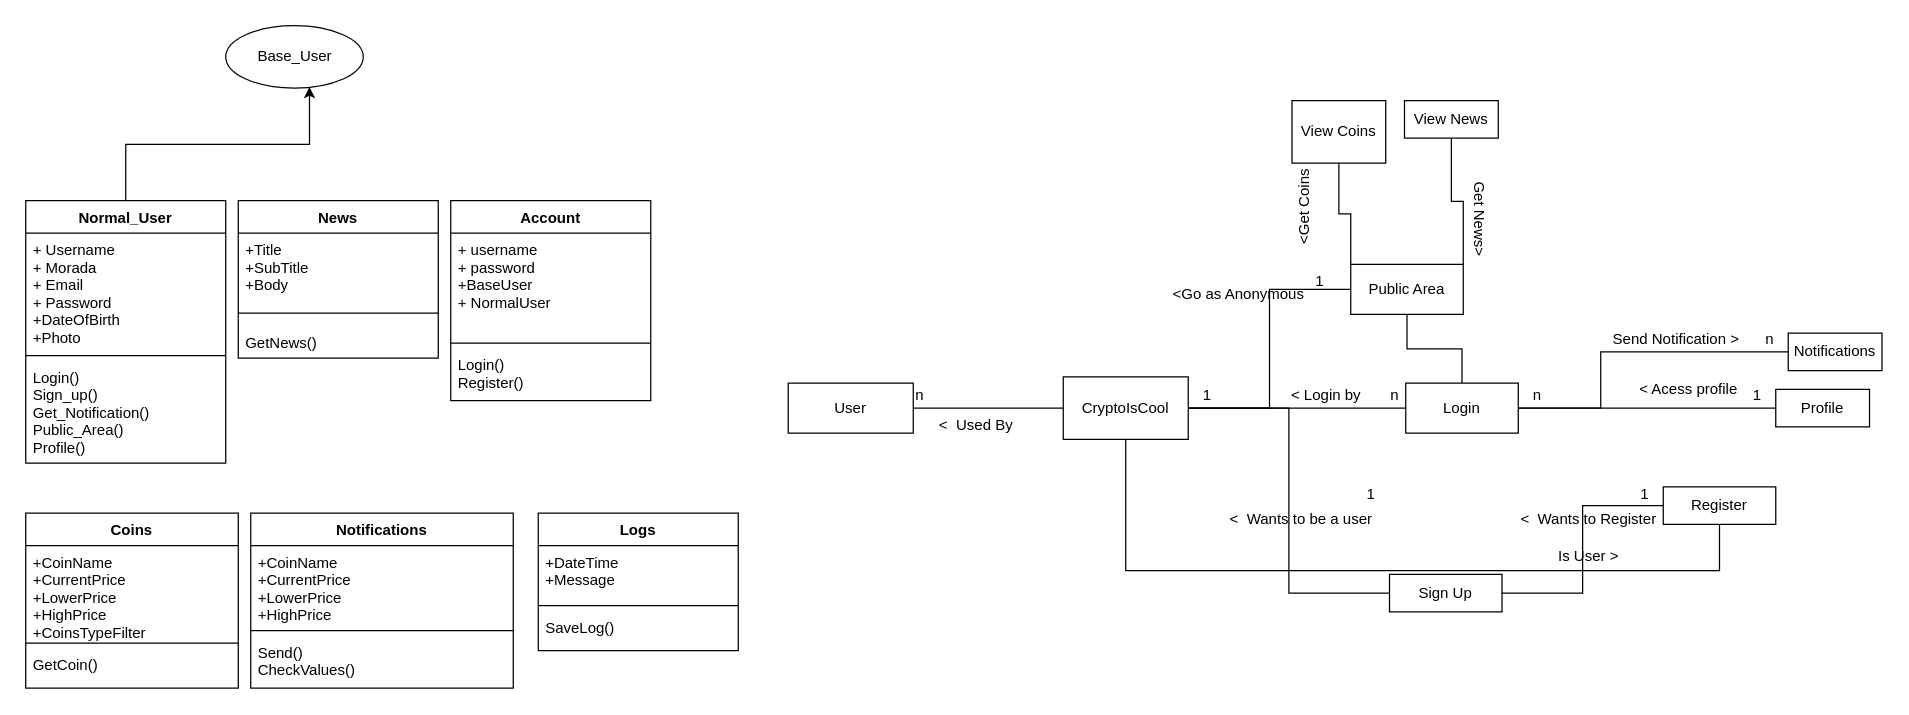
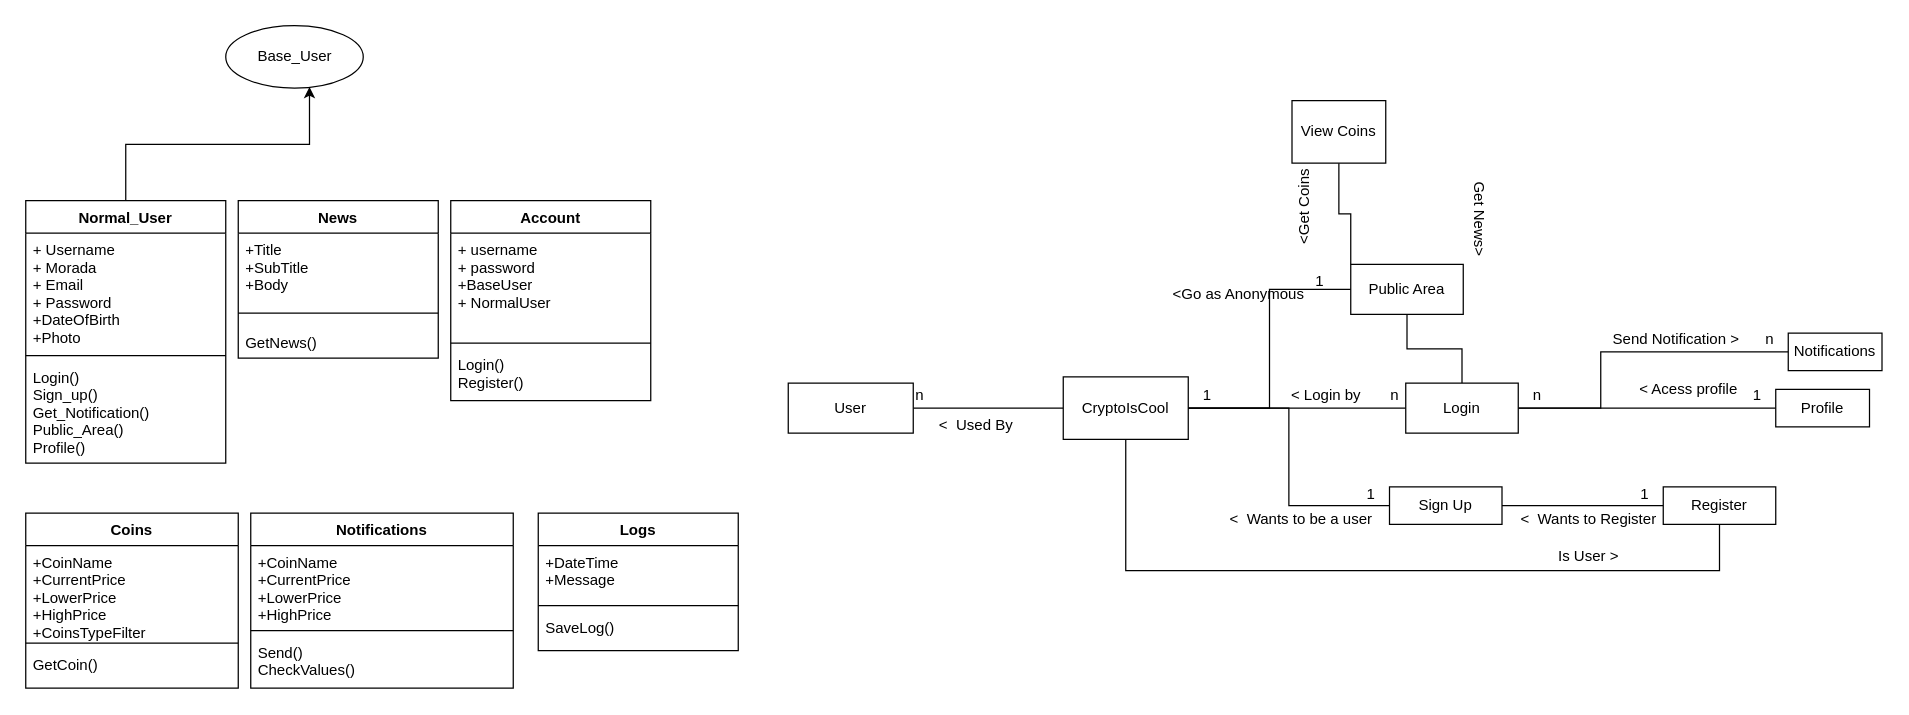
(1451, 119) -> none
(1458, 201) -> none
(1446, 593) -> (1446, 506)
